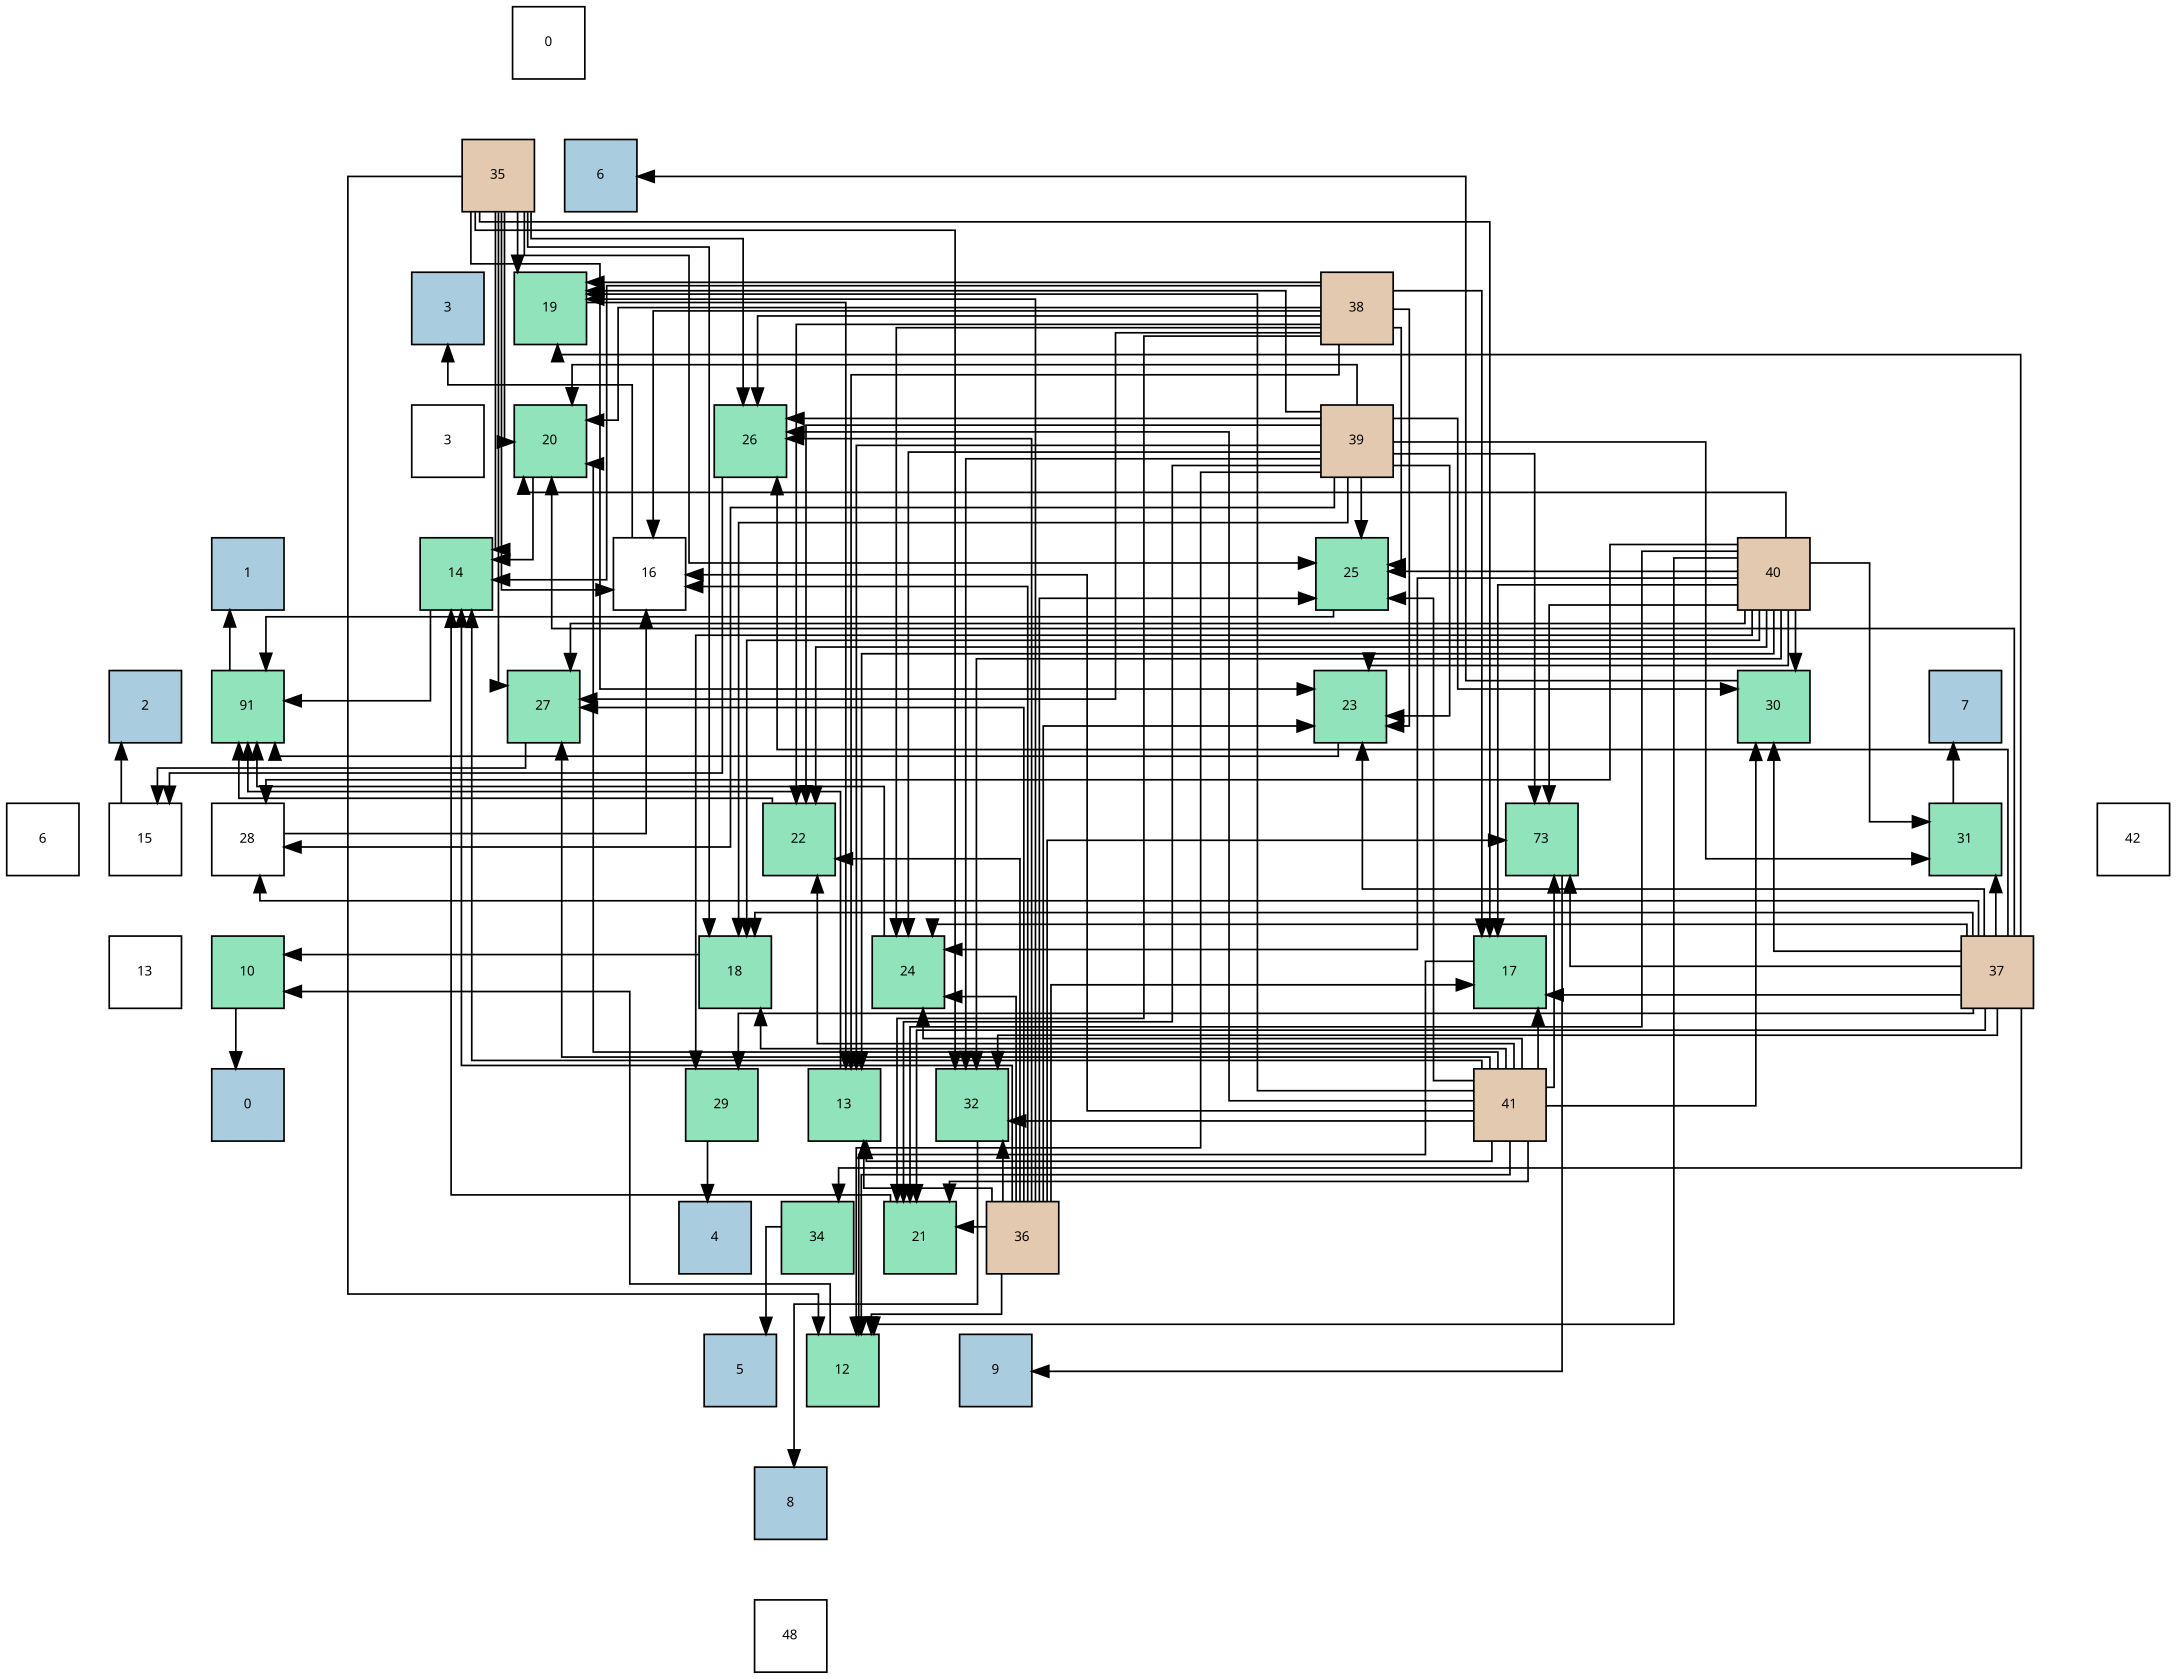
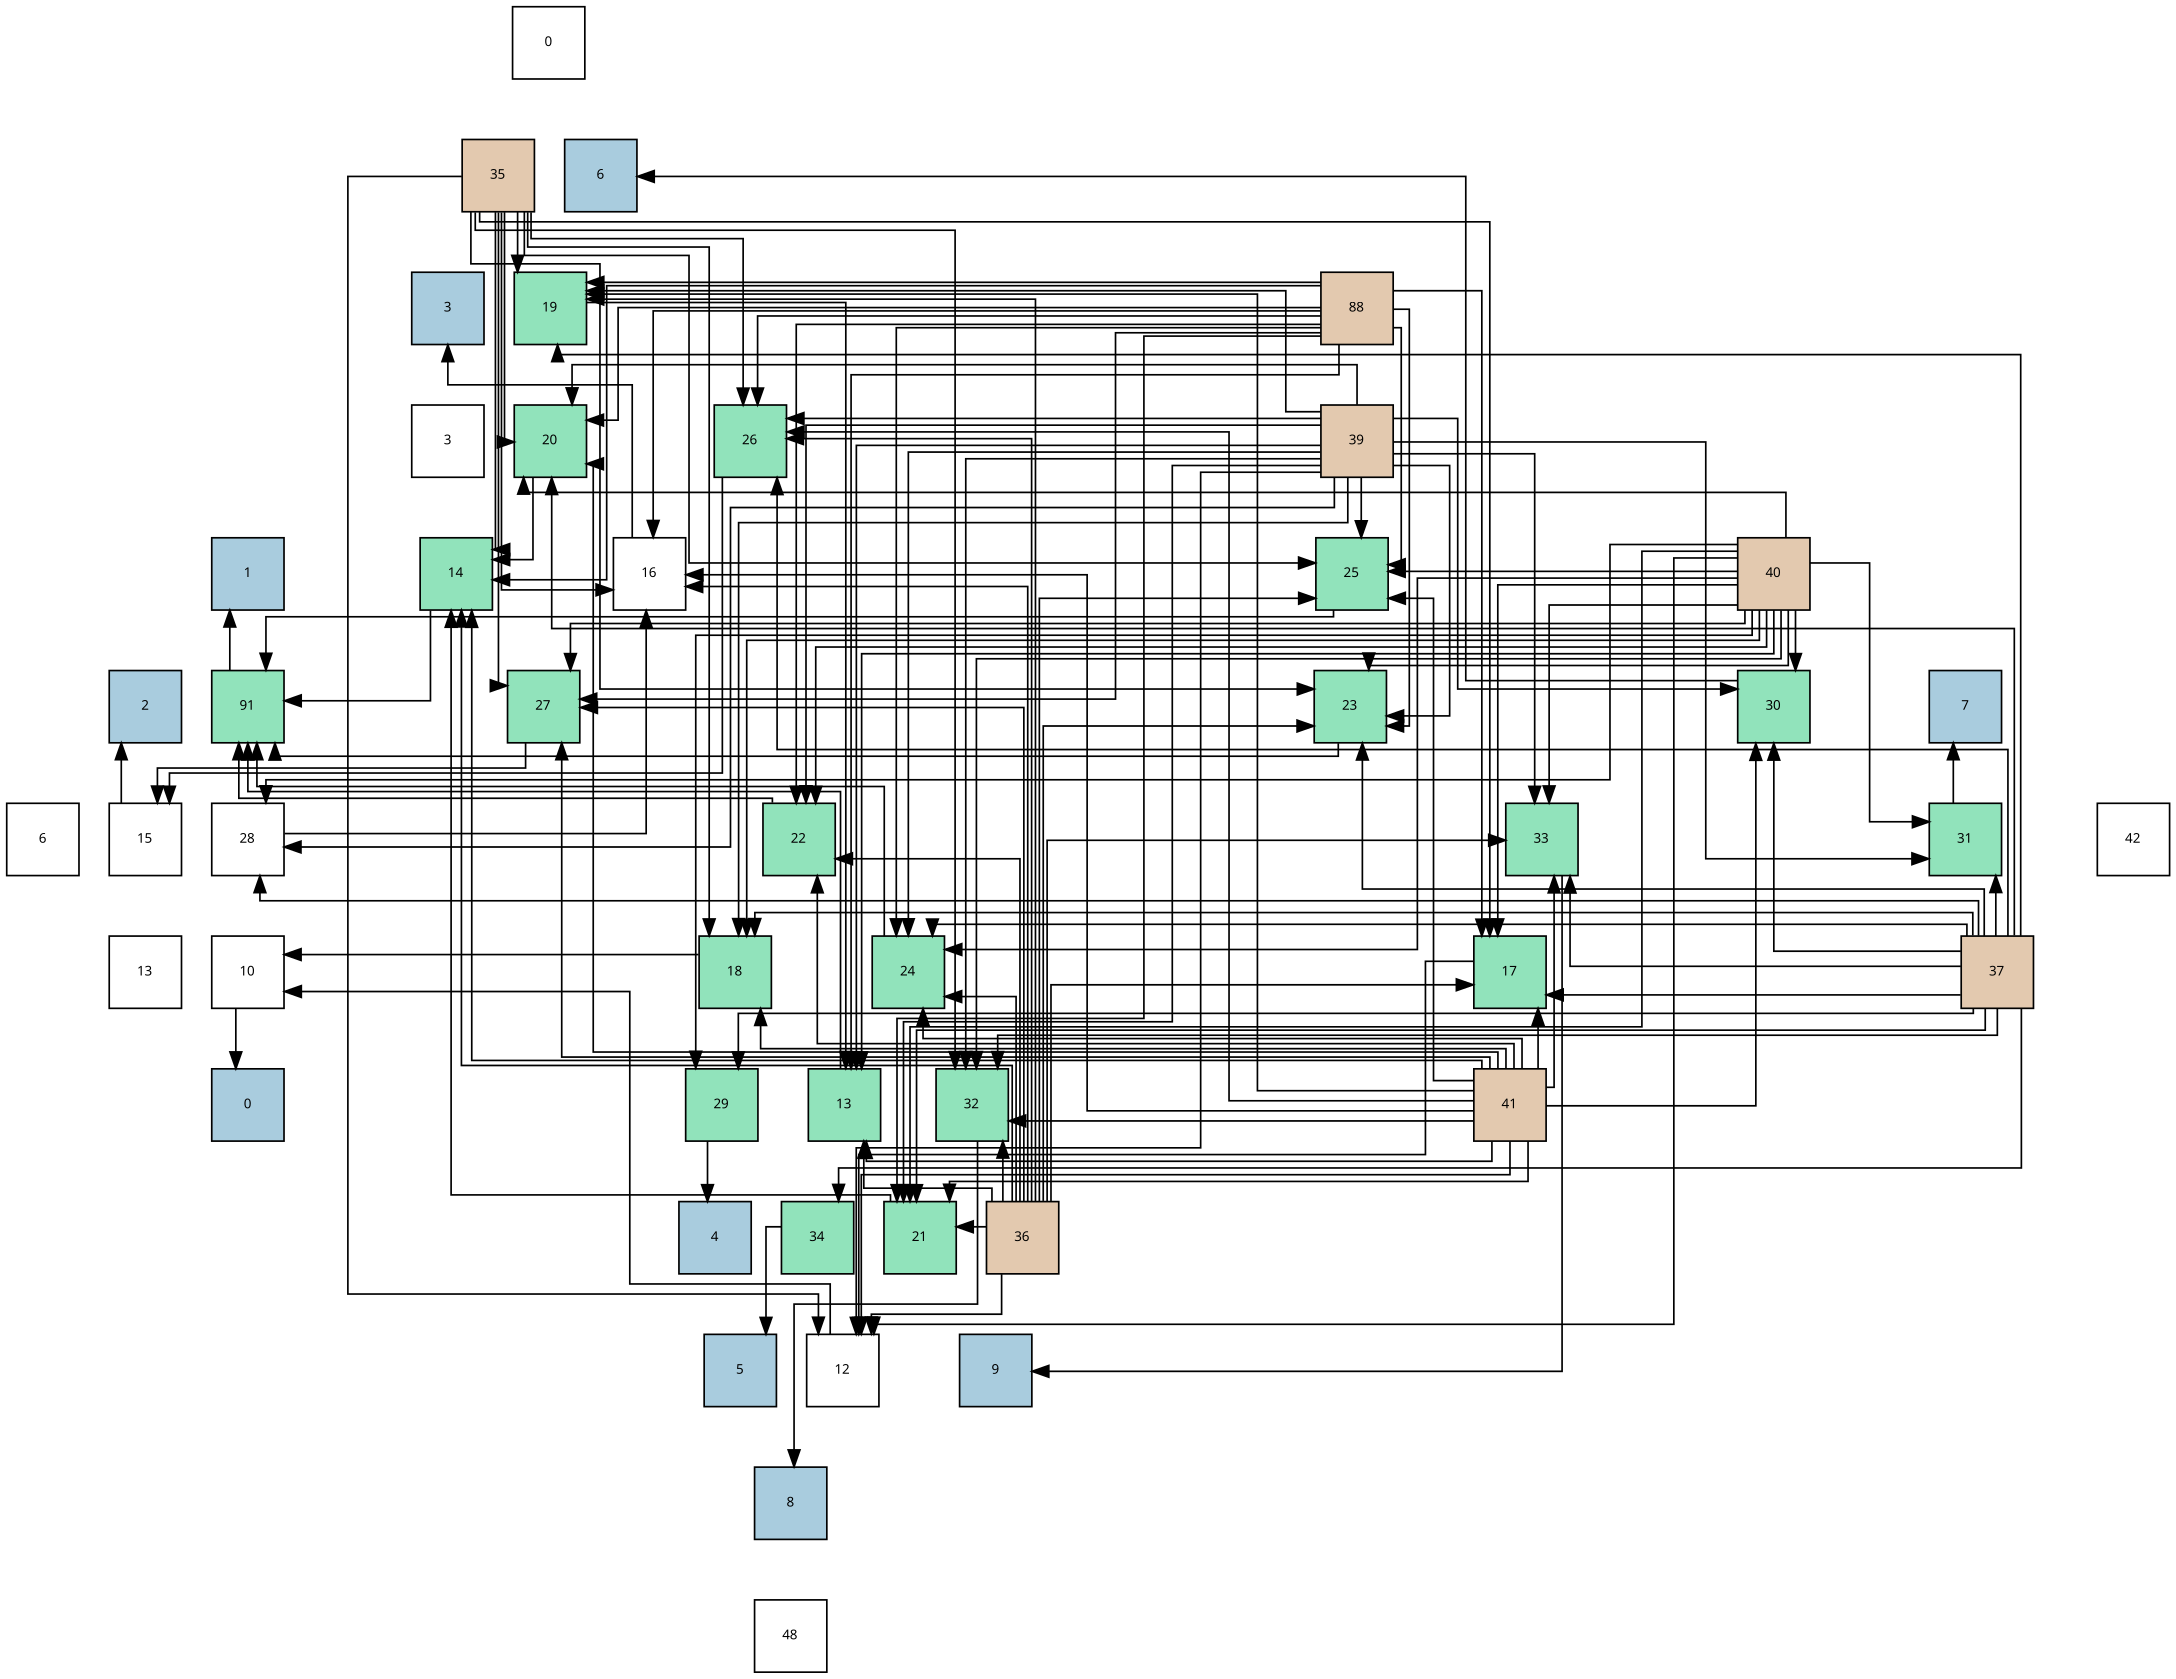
(1357, 308) -> (1357, 308)
(1542, 839) -> (1542, 839)
(248, 972) -> (248, 972)
(843, 1370) -> (843, 1370)
